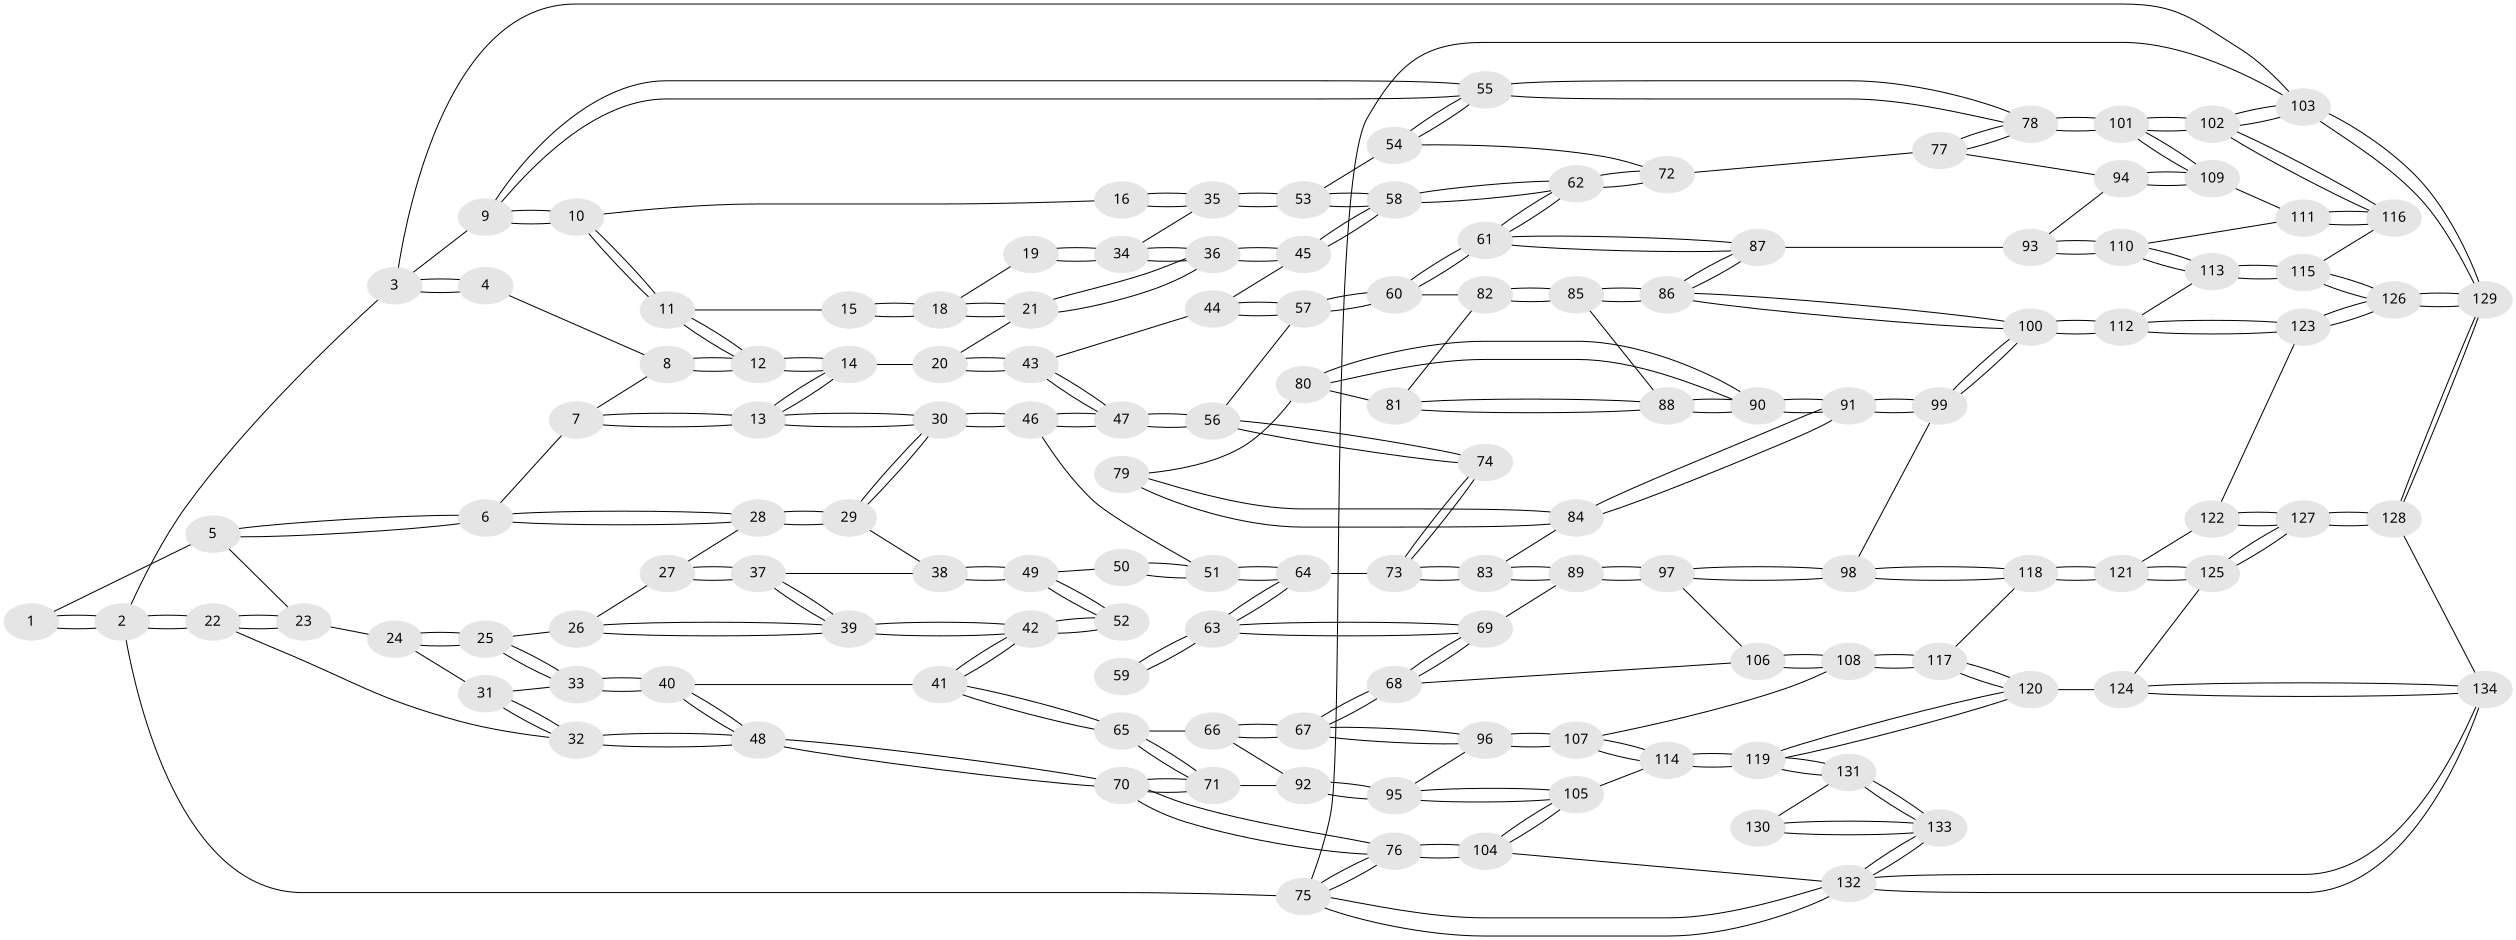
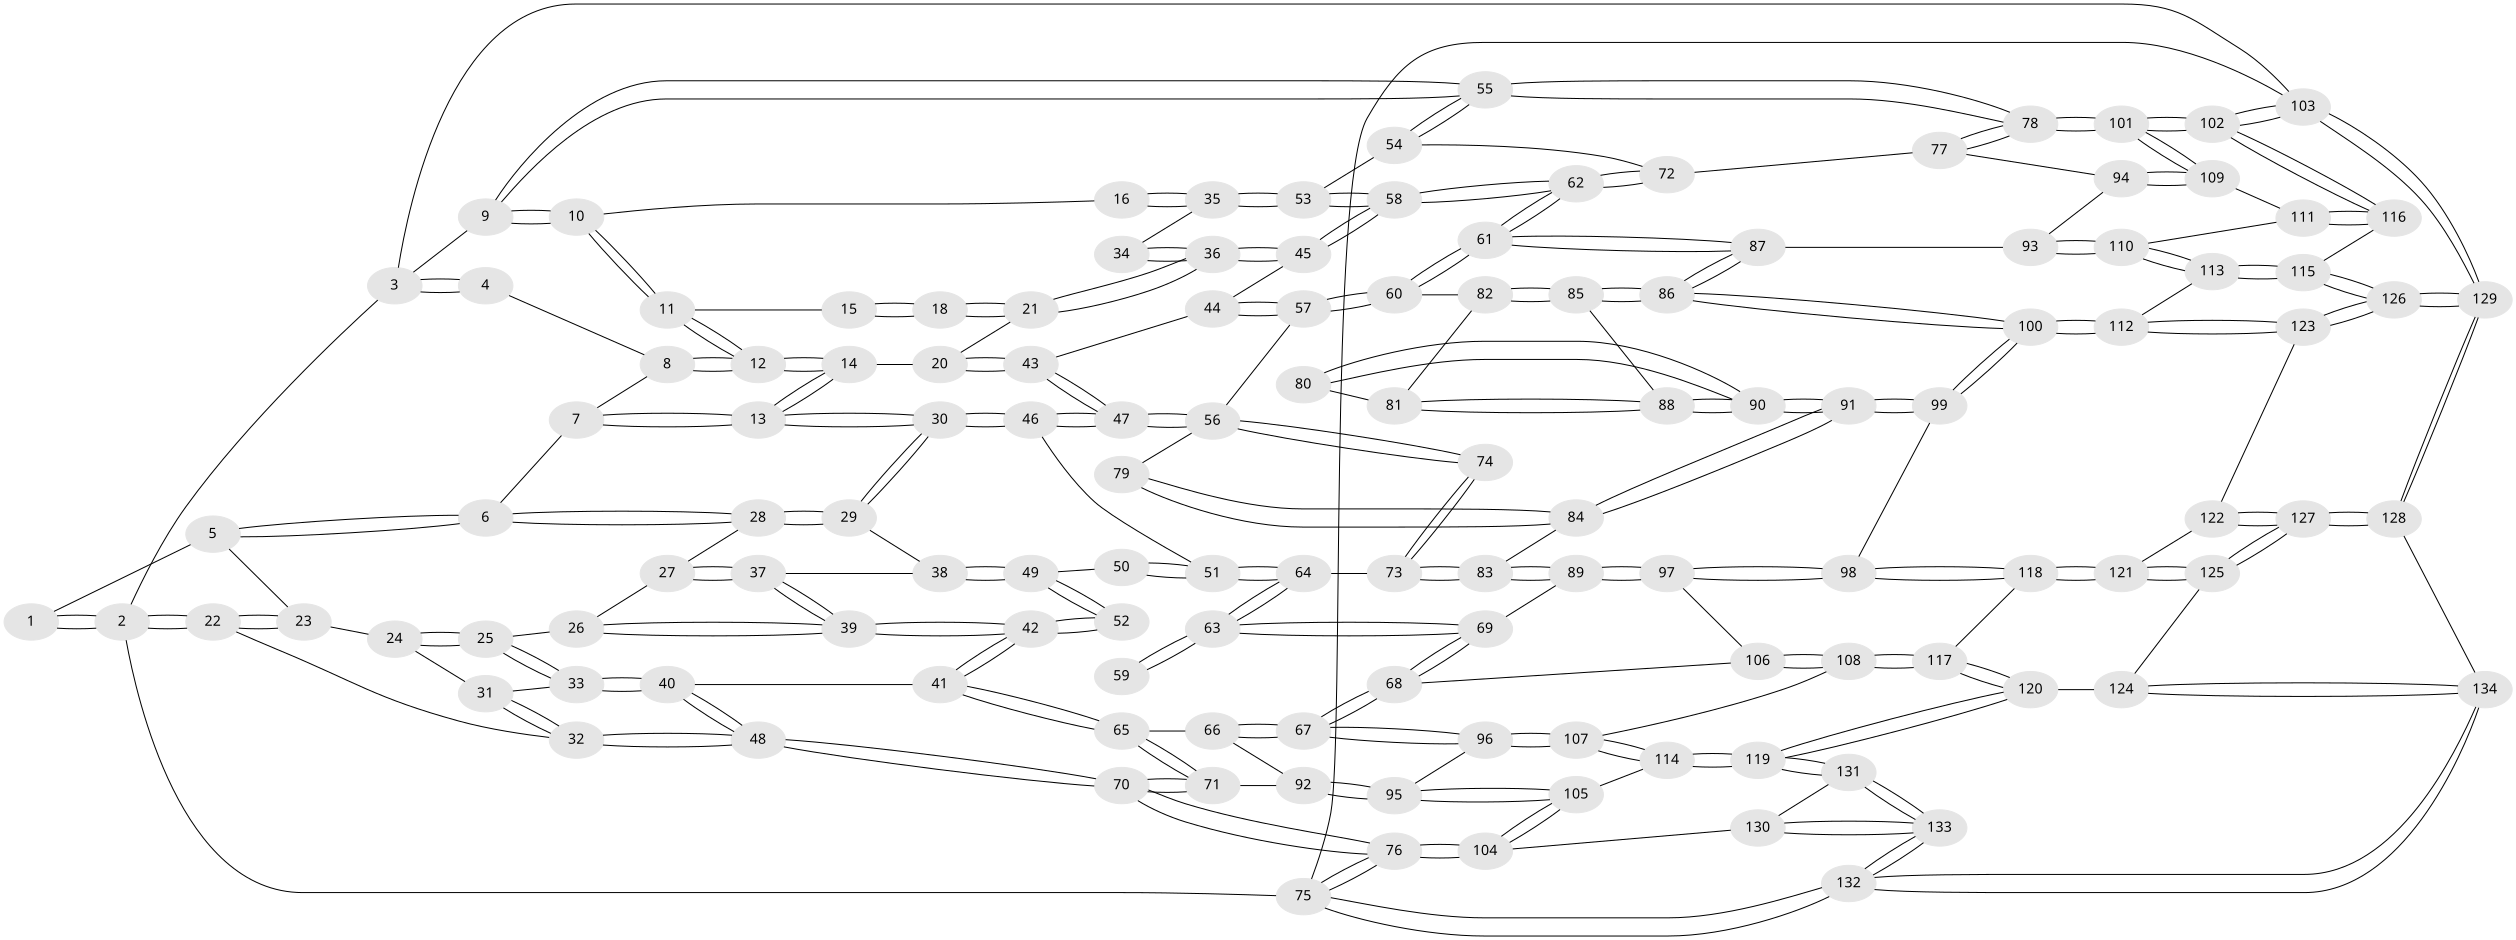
(1031, 254) -> none
(1229, 454) -> (1167, 448)
(1667, 867) -> (1622, 840)
